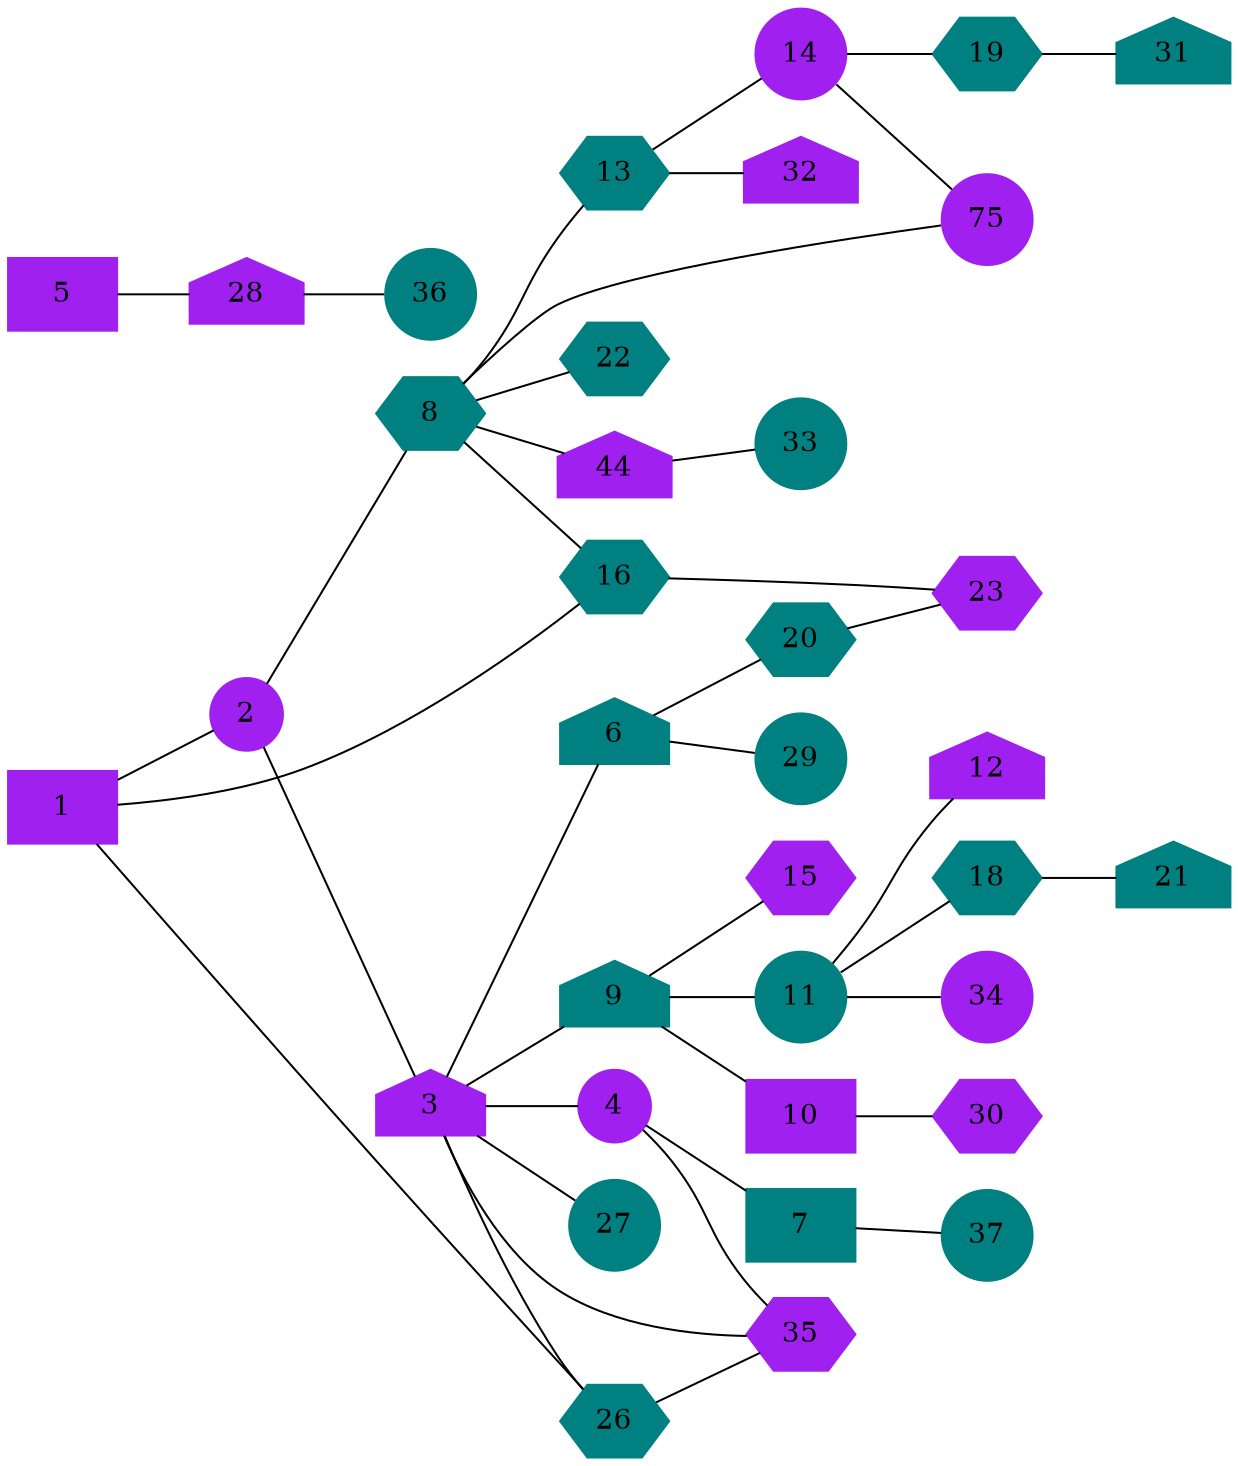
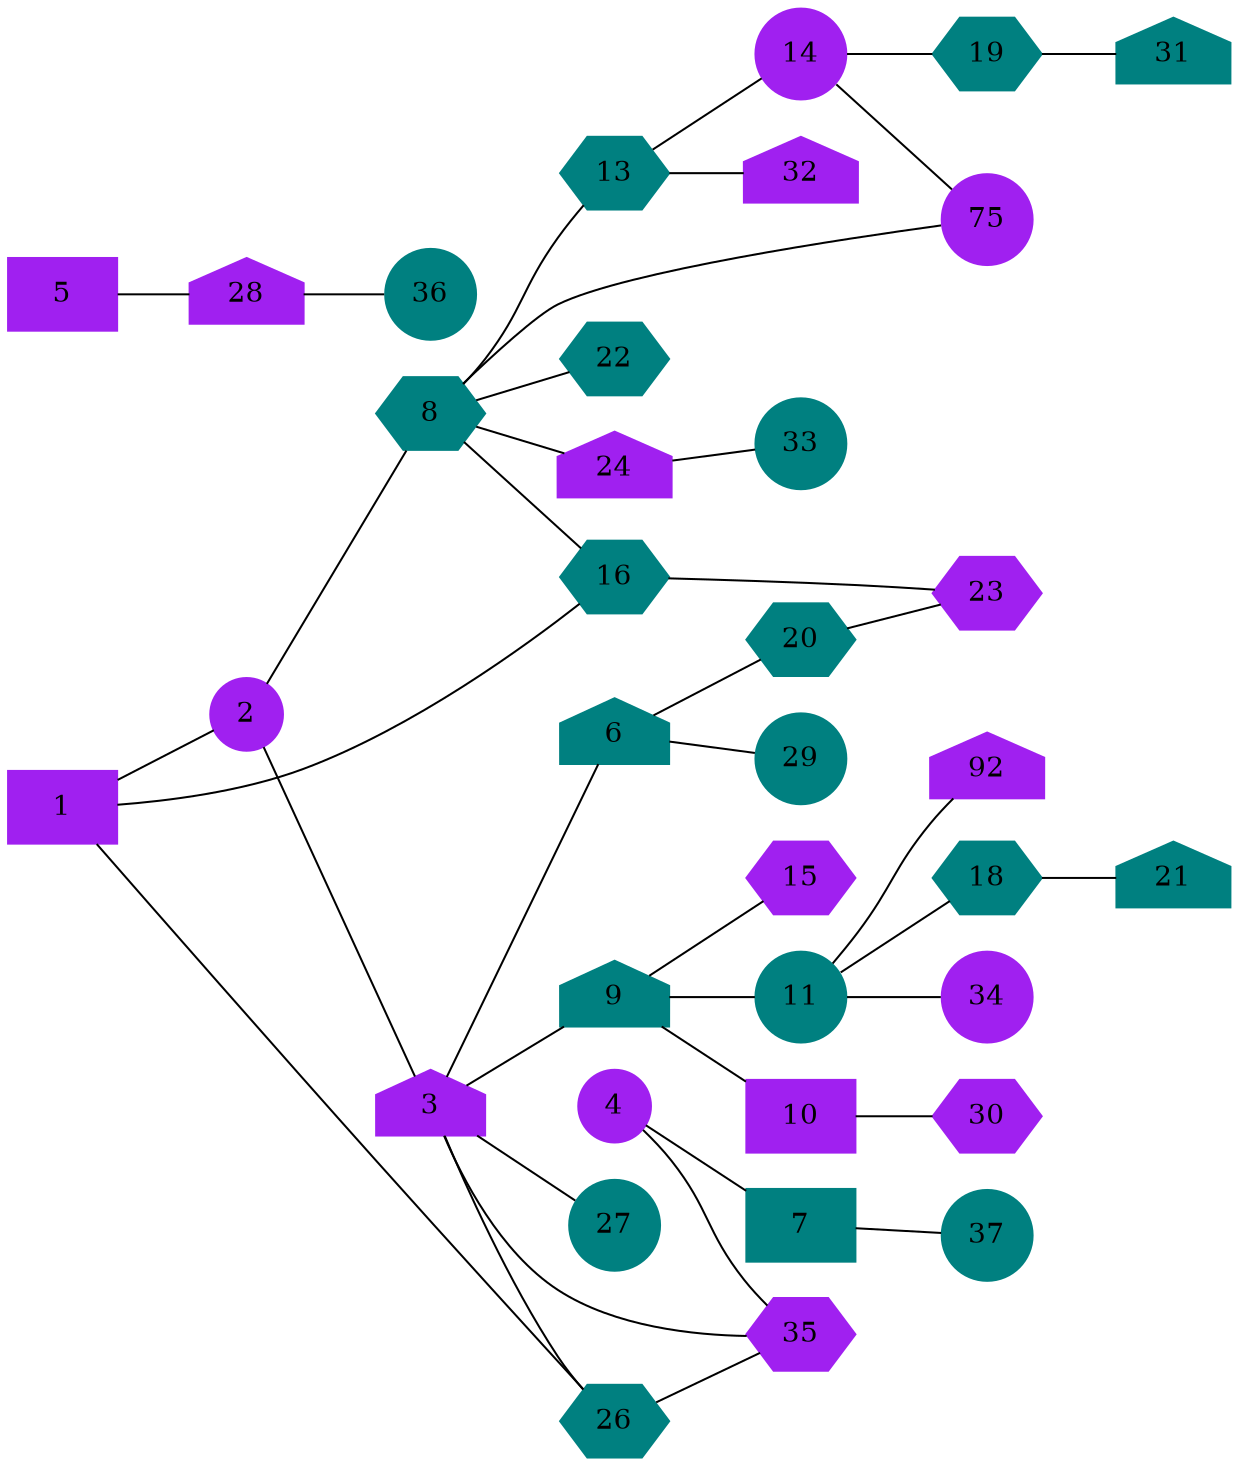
(615, 468) -> (615, 468)
(987, 769) -> (987, 769)
(532, 1106) -> none
